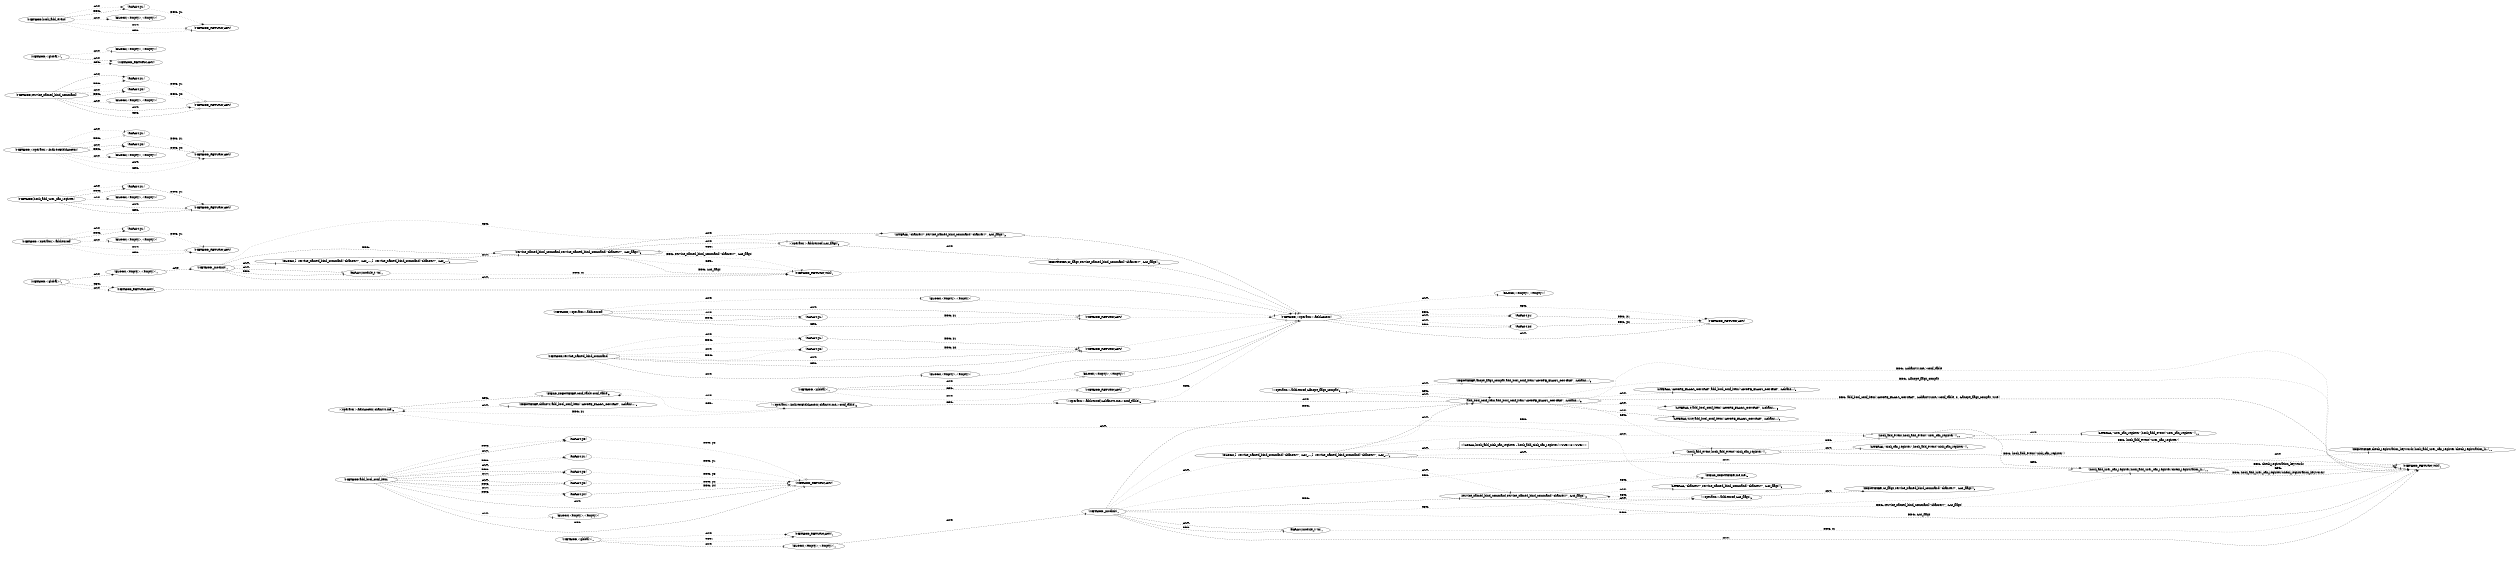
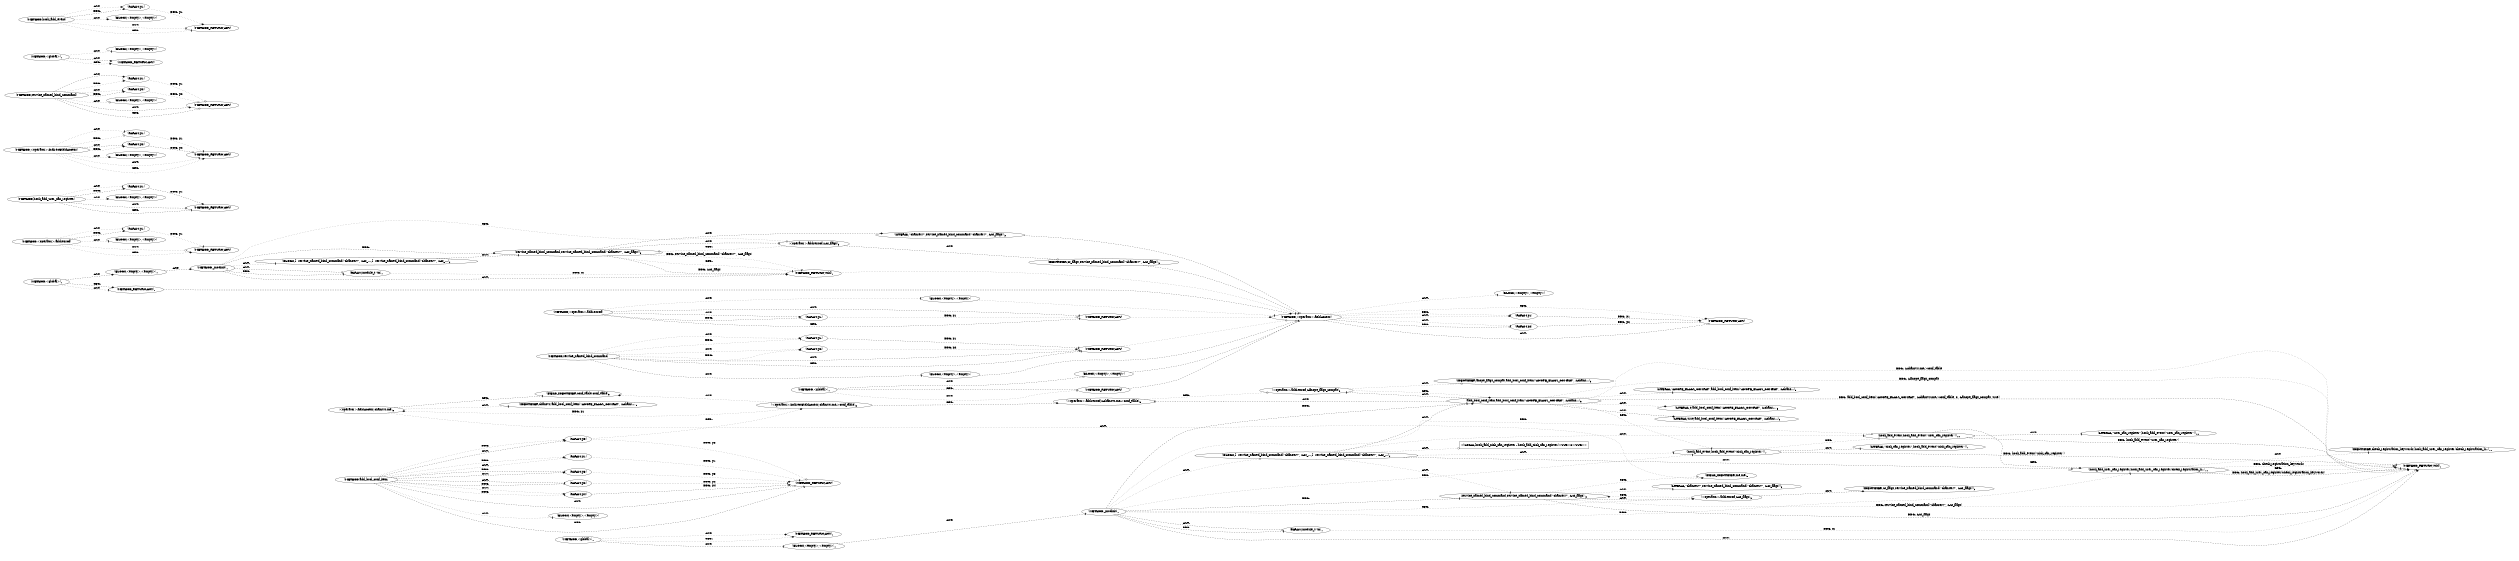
(1228, 365) -> (1205, 396)
(468, 401) -> (468, 401)
(687, 410) -> (696, 429)
